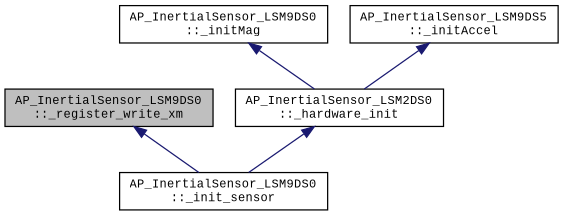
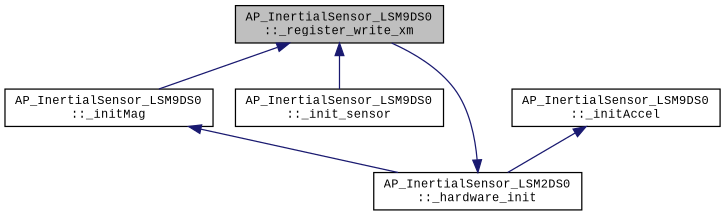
(454, 24) -> (616, 108)
none -> (218, 68)
(276, 153) -> (453, 88)
